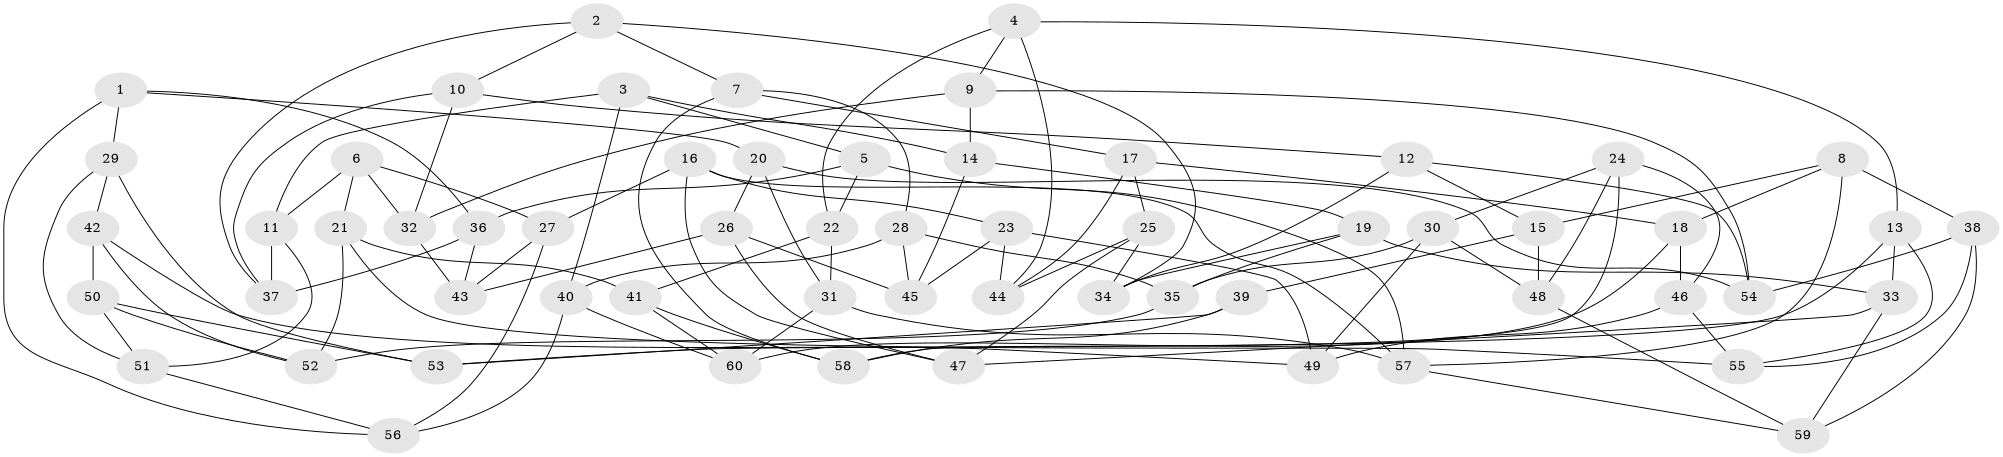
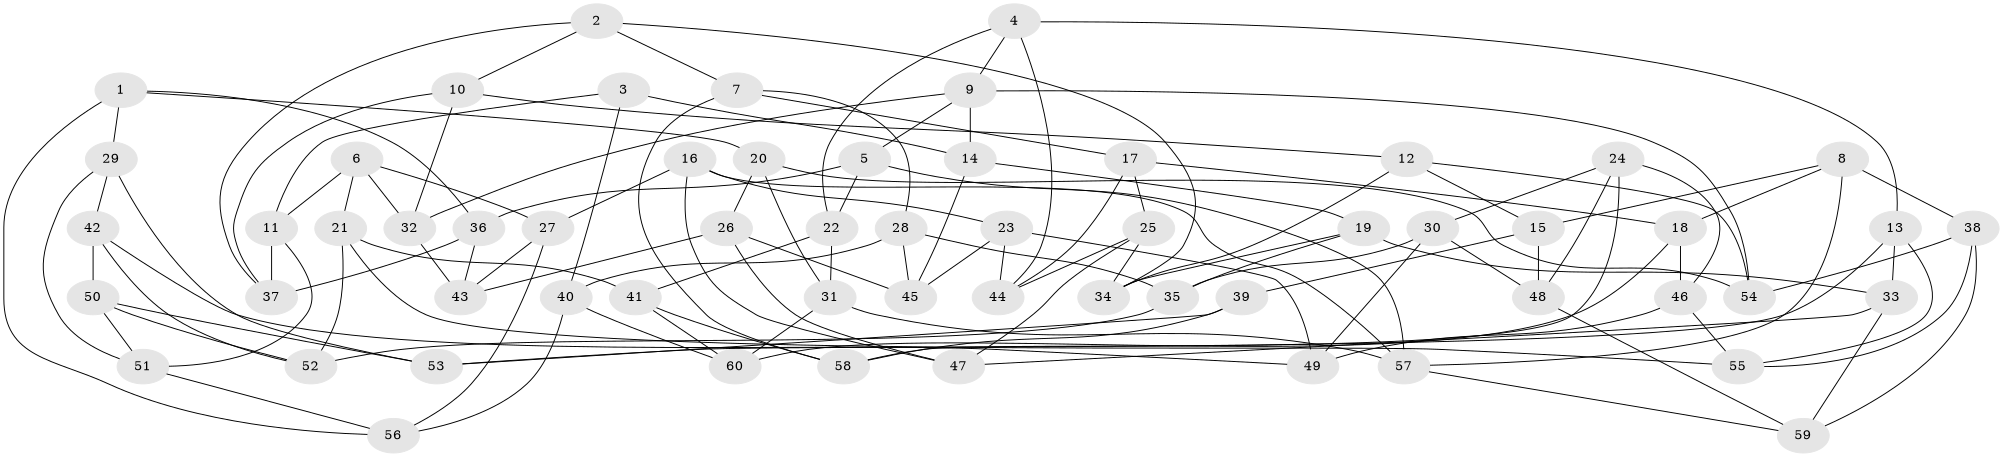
(759, 129) -> (929, 117)
